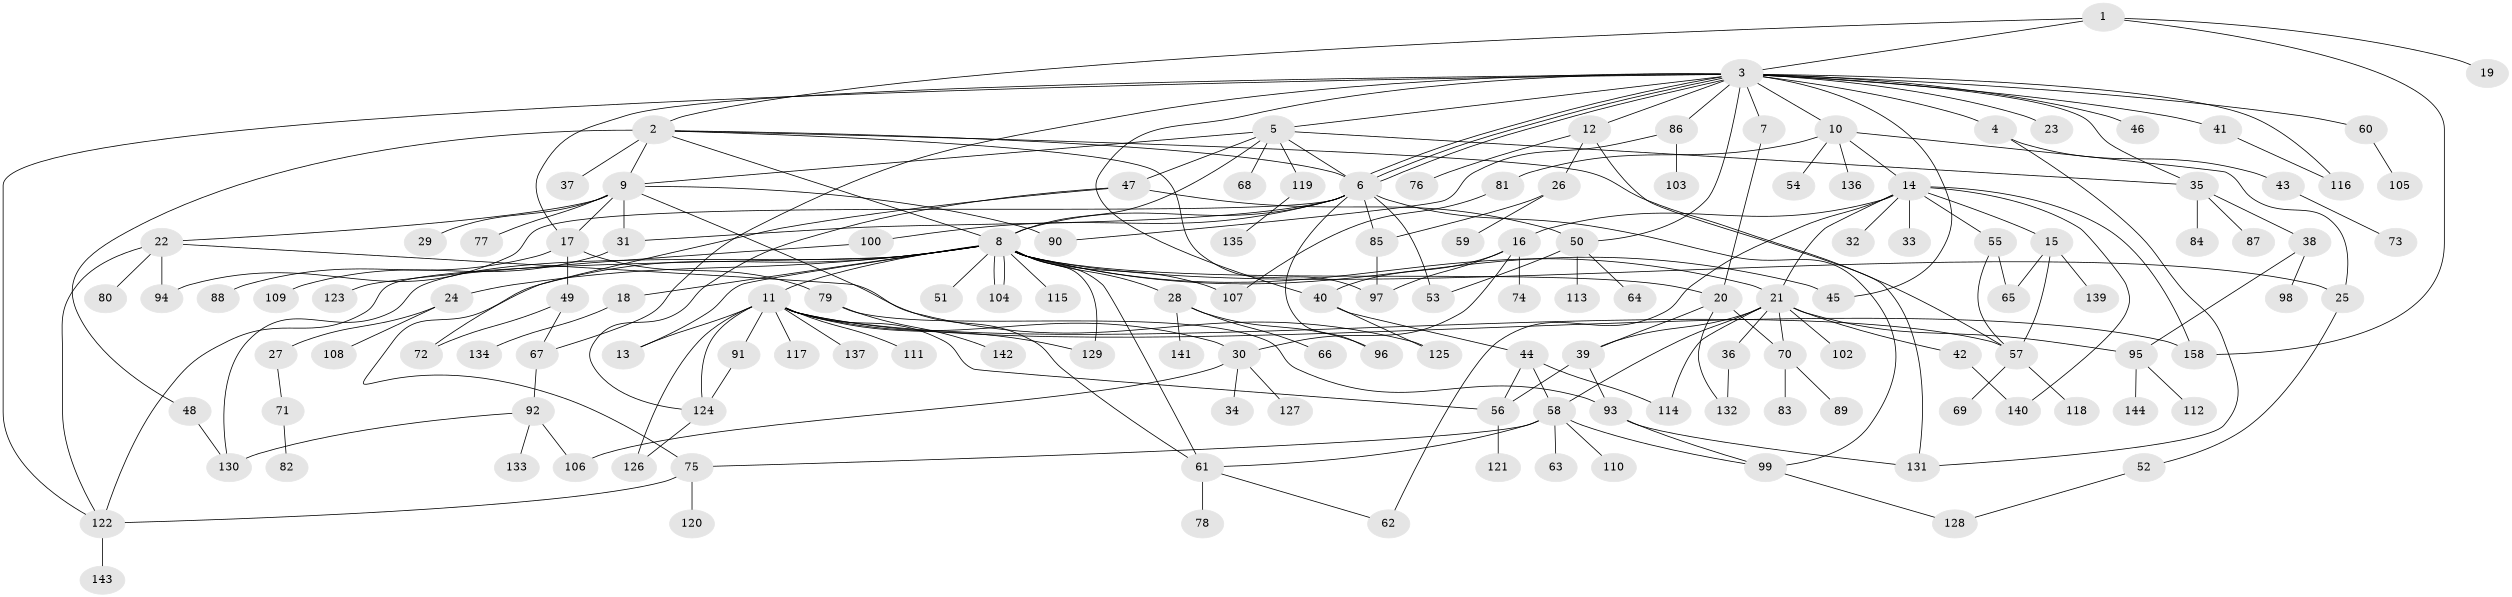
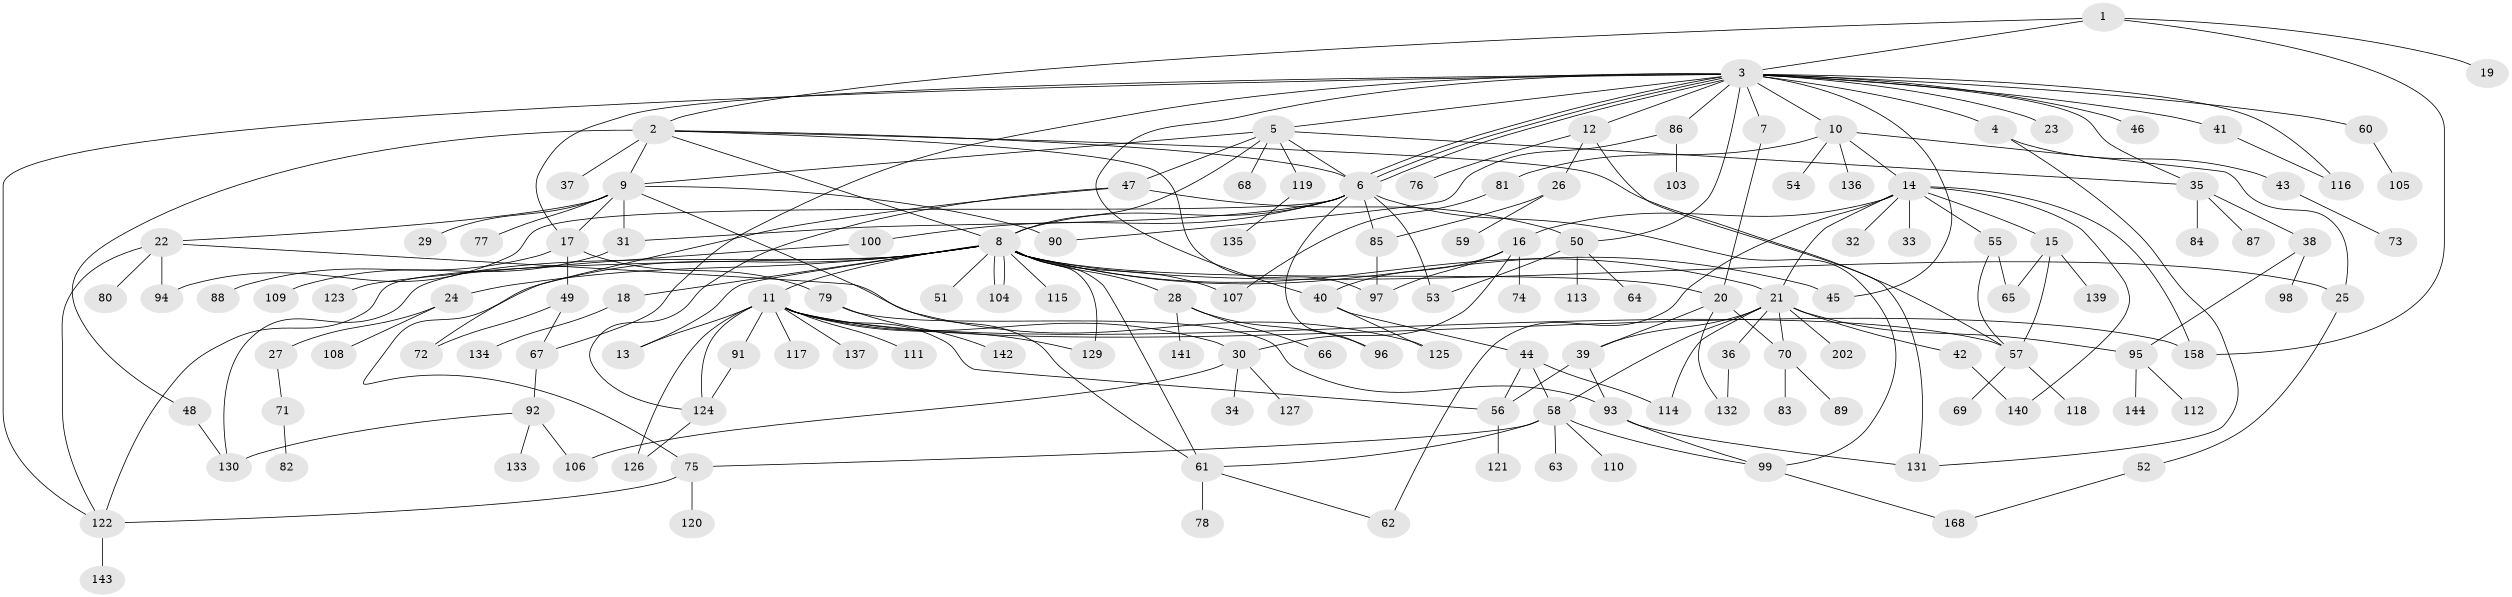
(1843, 355) -> (1843, 355)
(1955, 524) -> (1955, 524)
